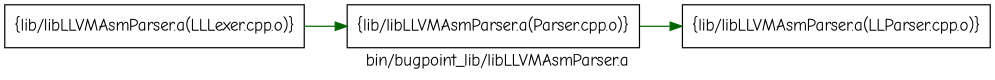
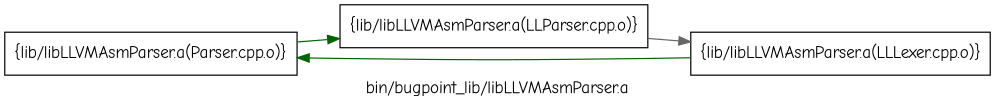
none -> (663, 40)
